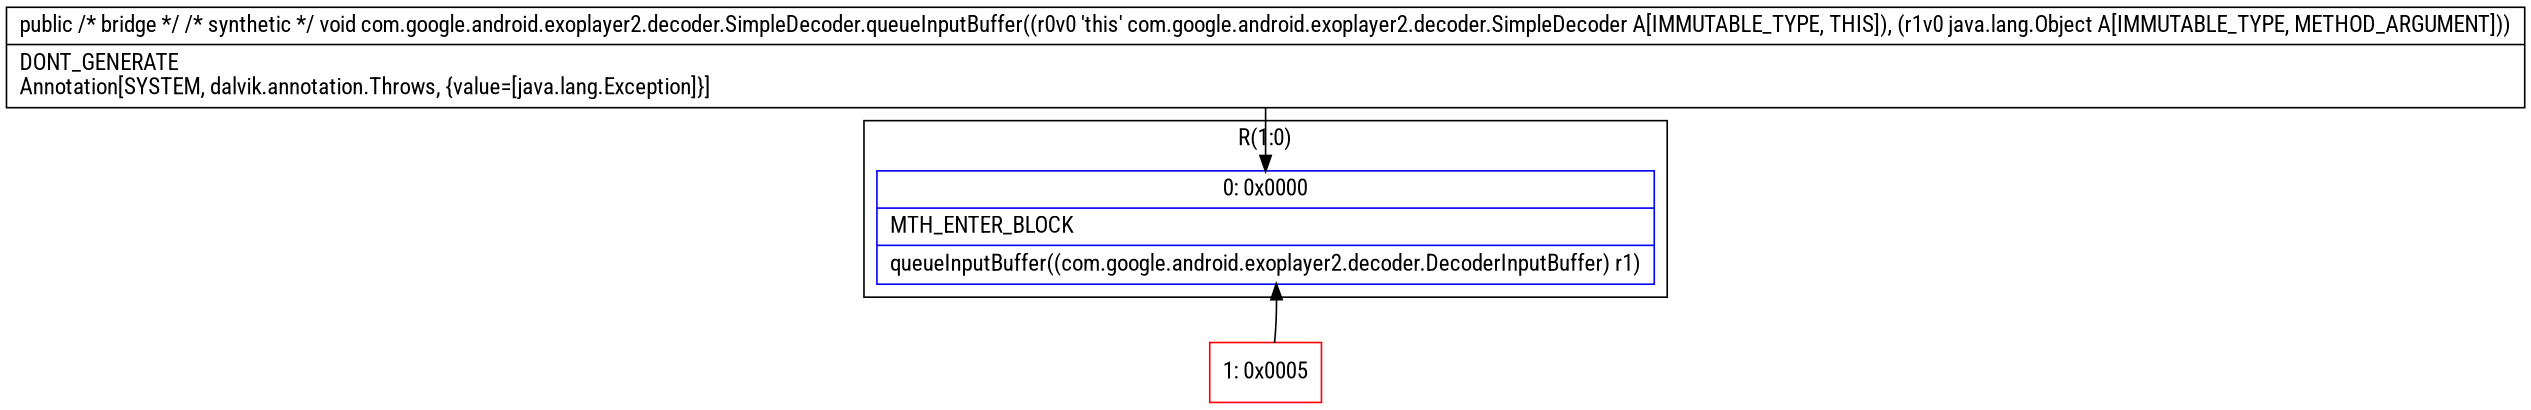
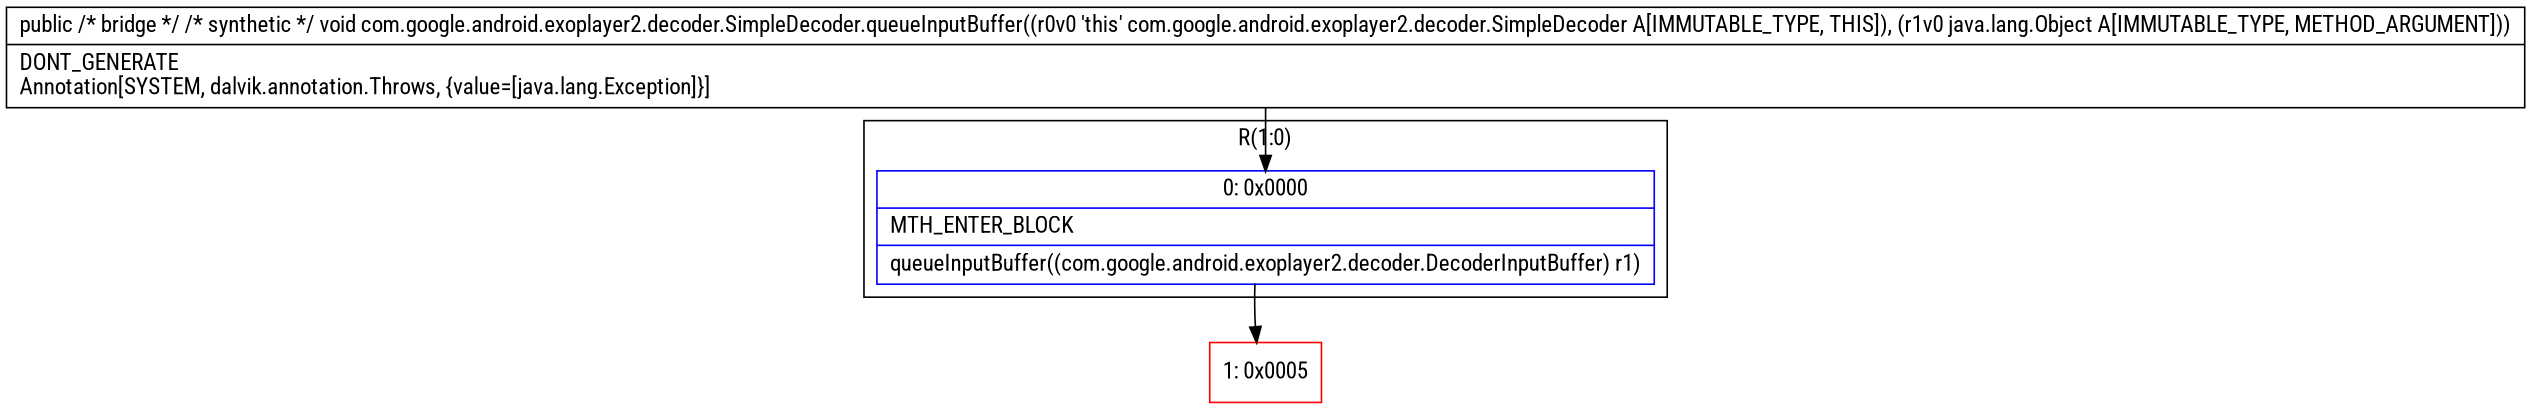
(1276, 321) -> (1255, 307)
